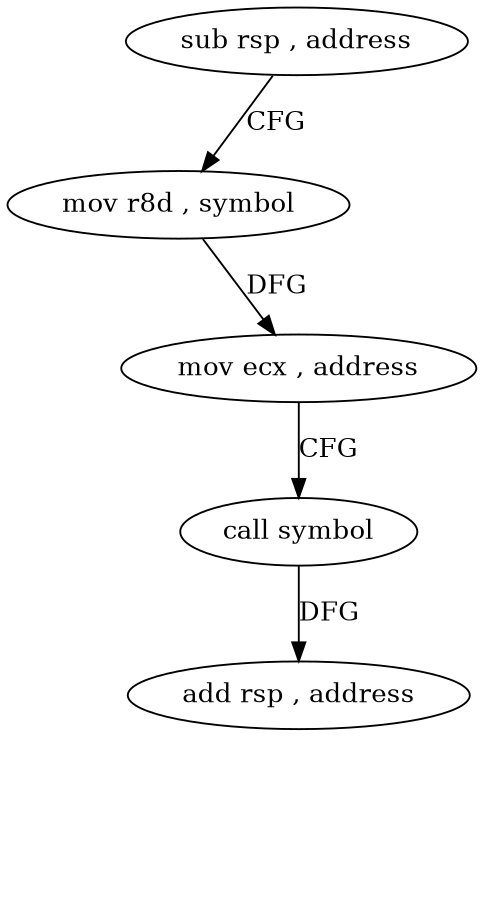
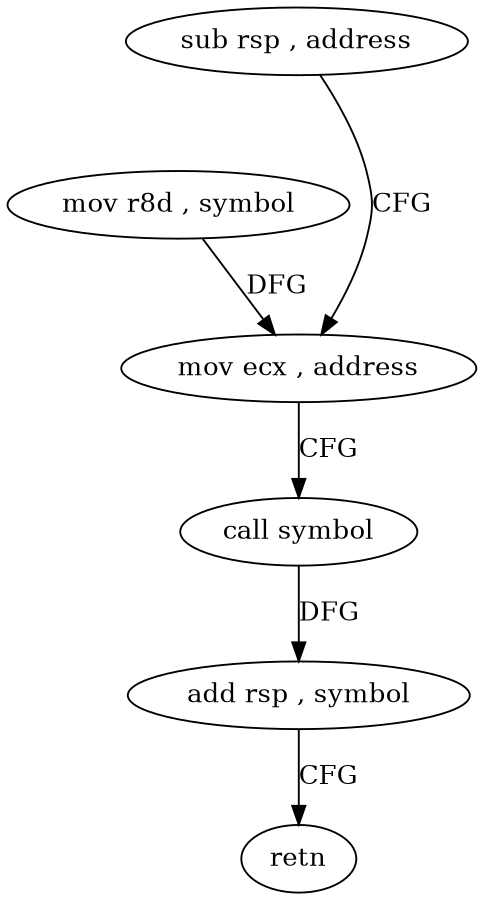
(243, 116) -> (371, 195)
(299, 695) -> (299, 695)
none -> (299, 859)
